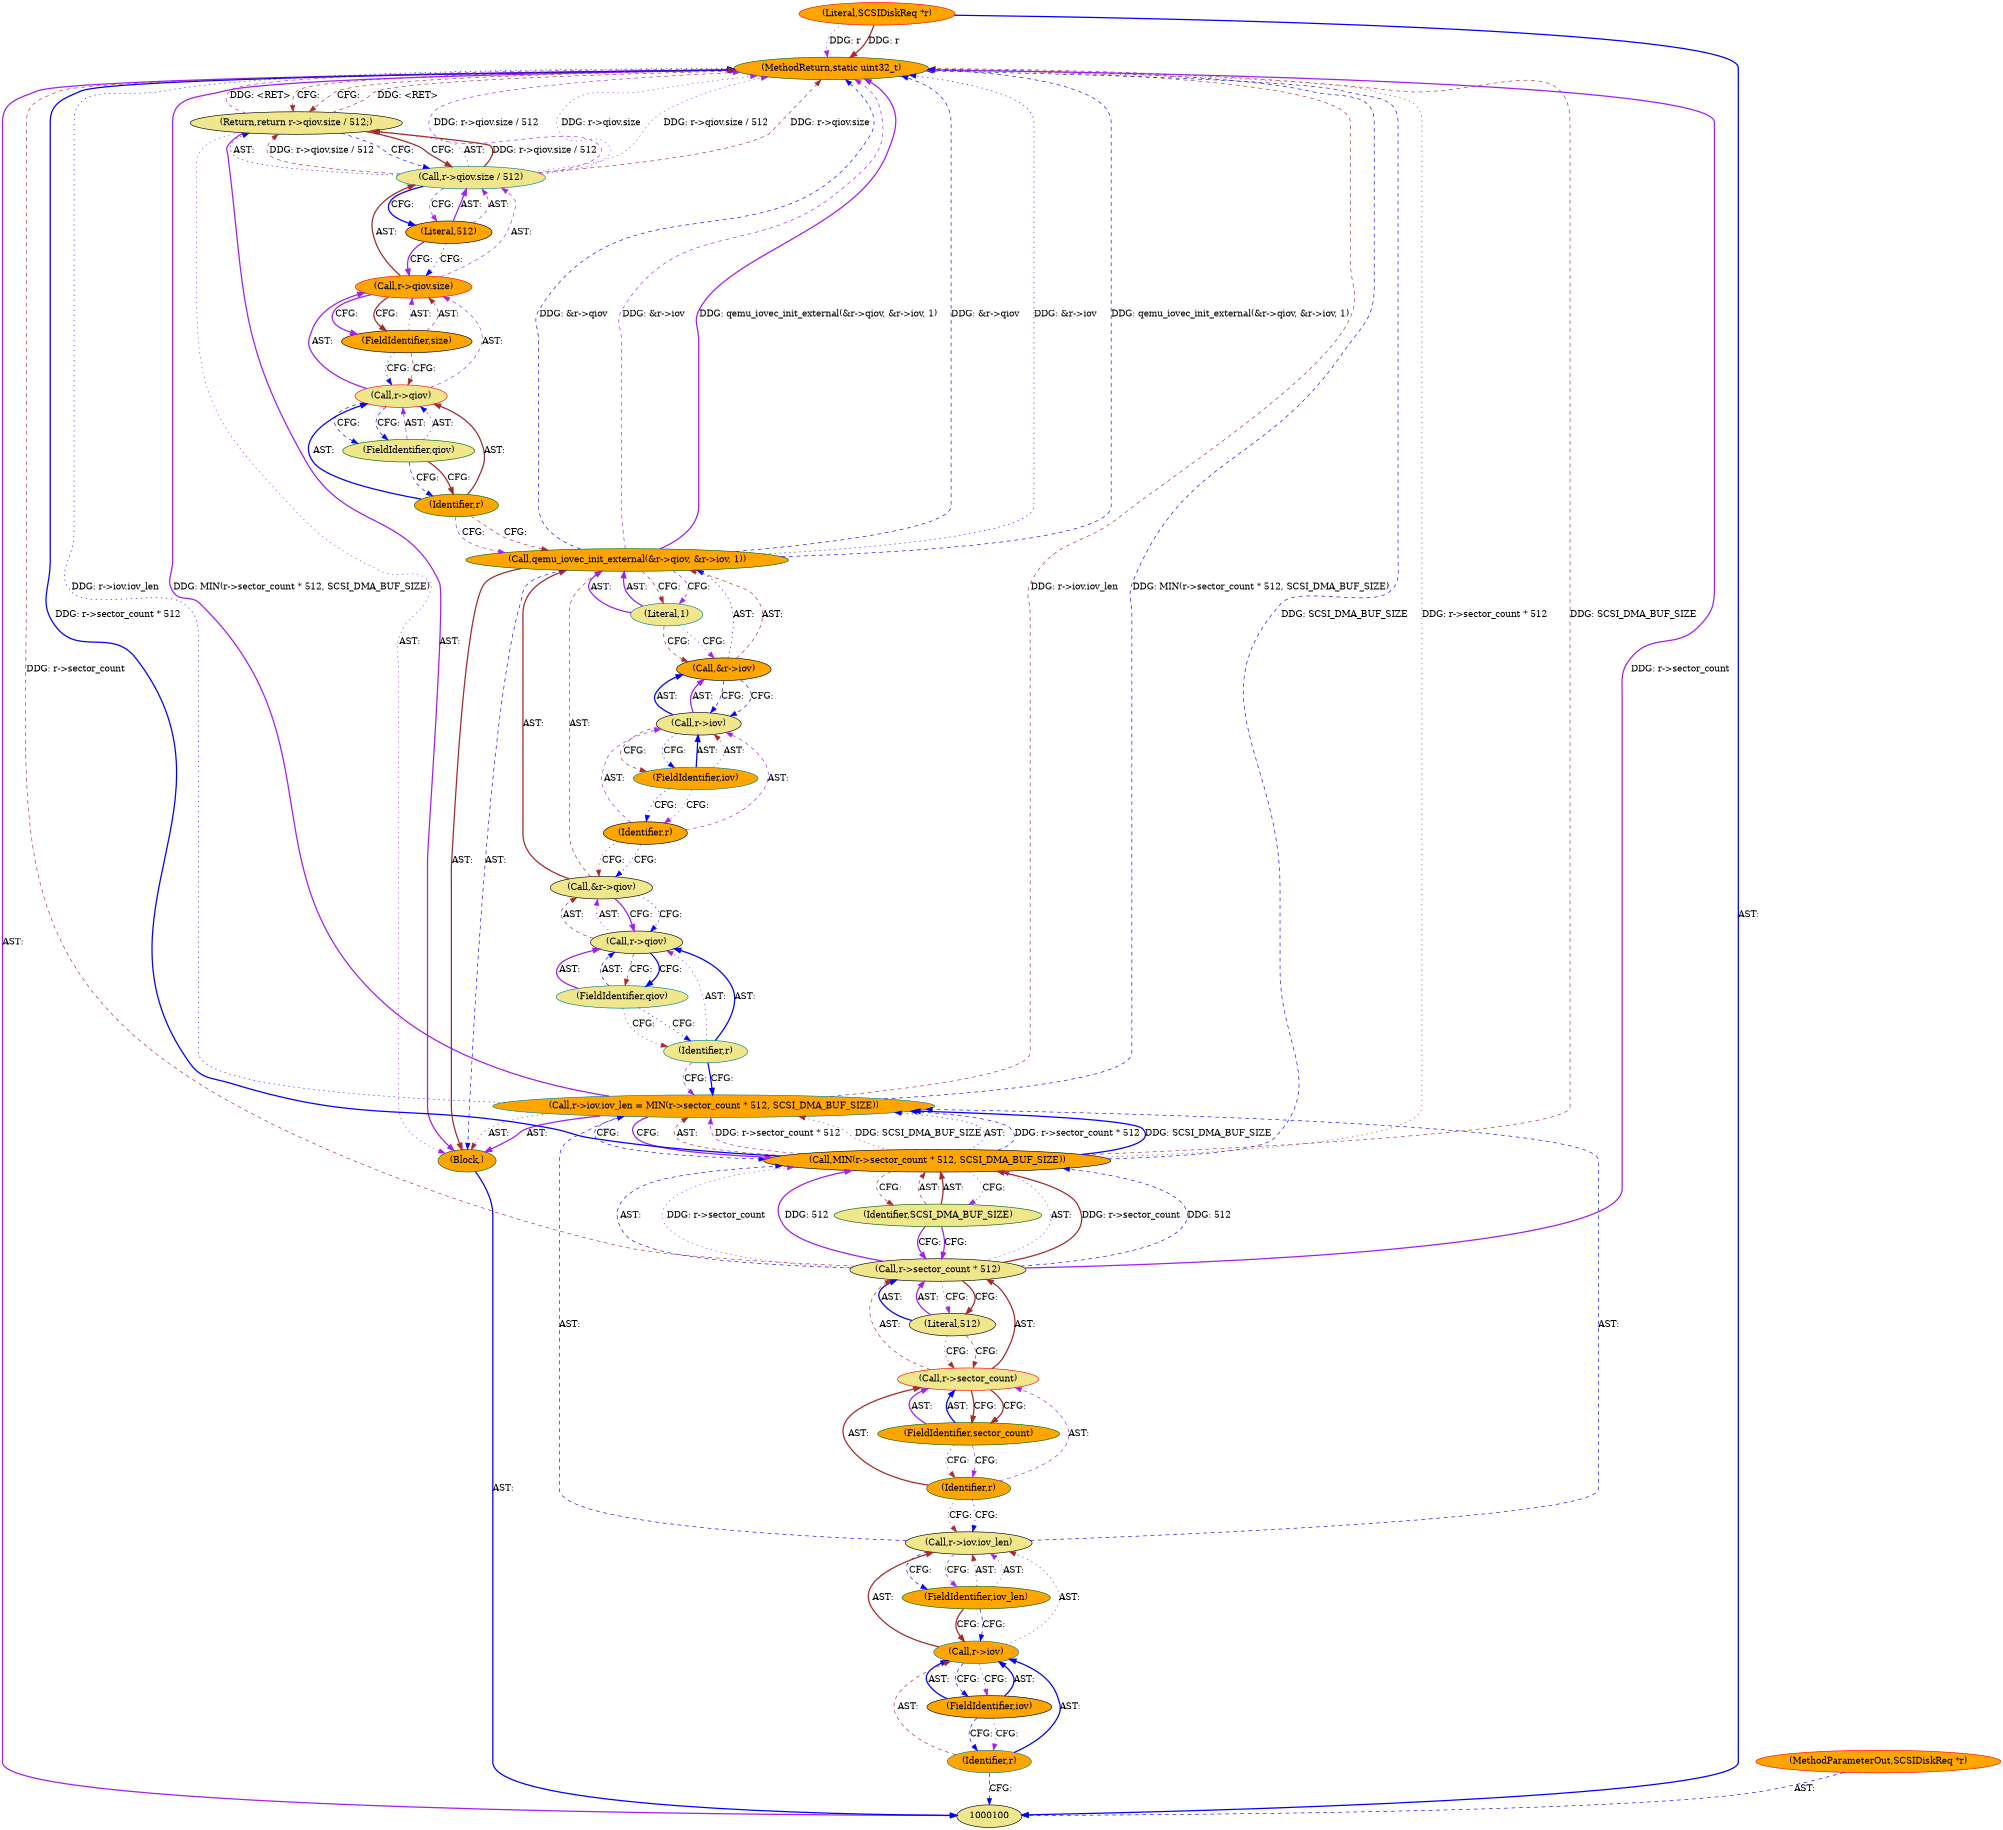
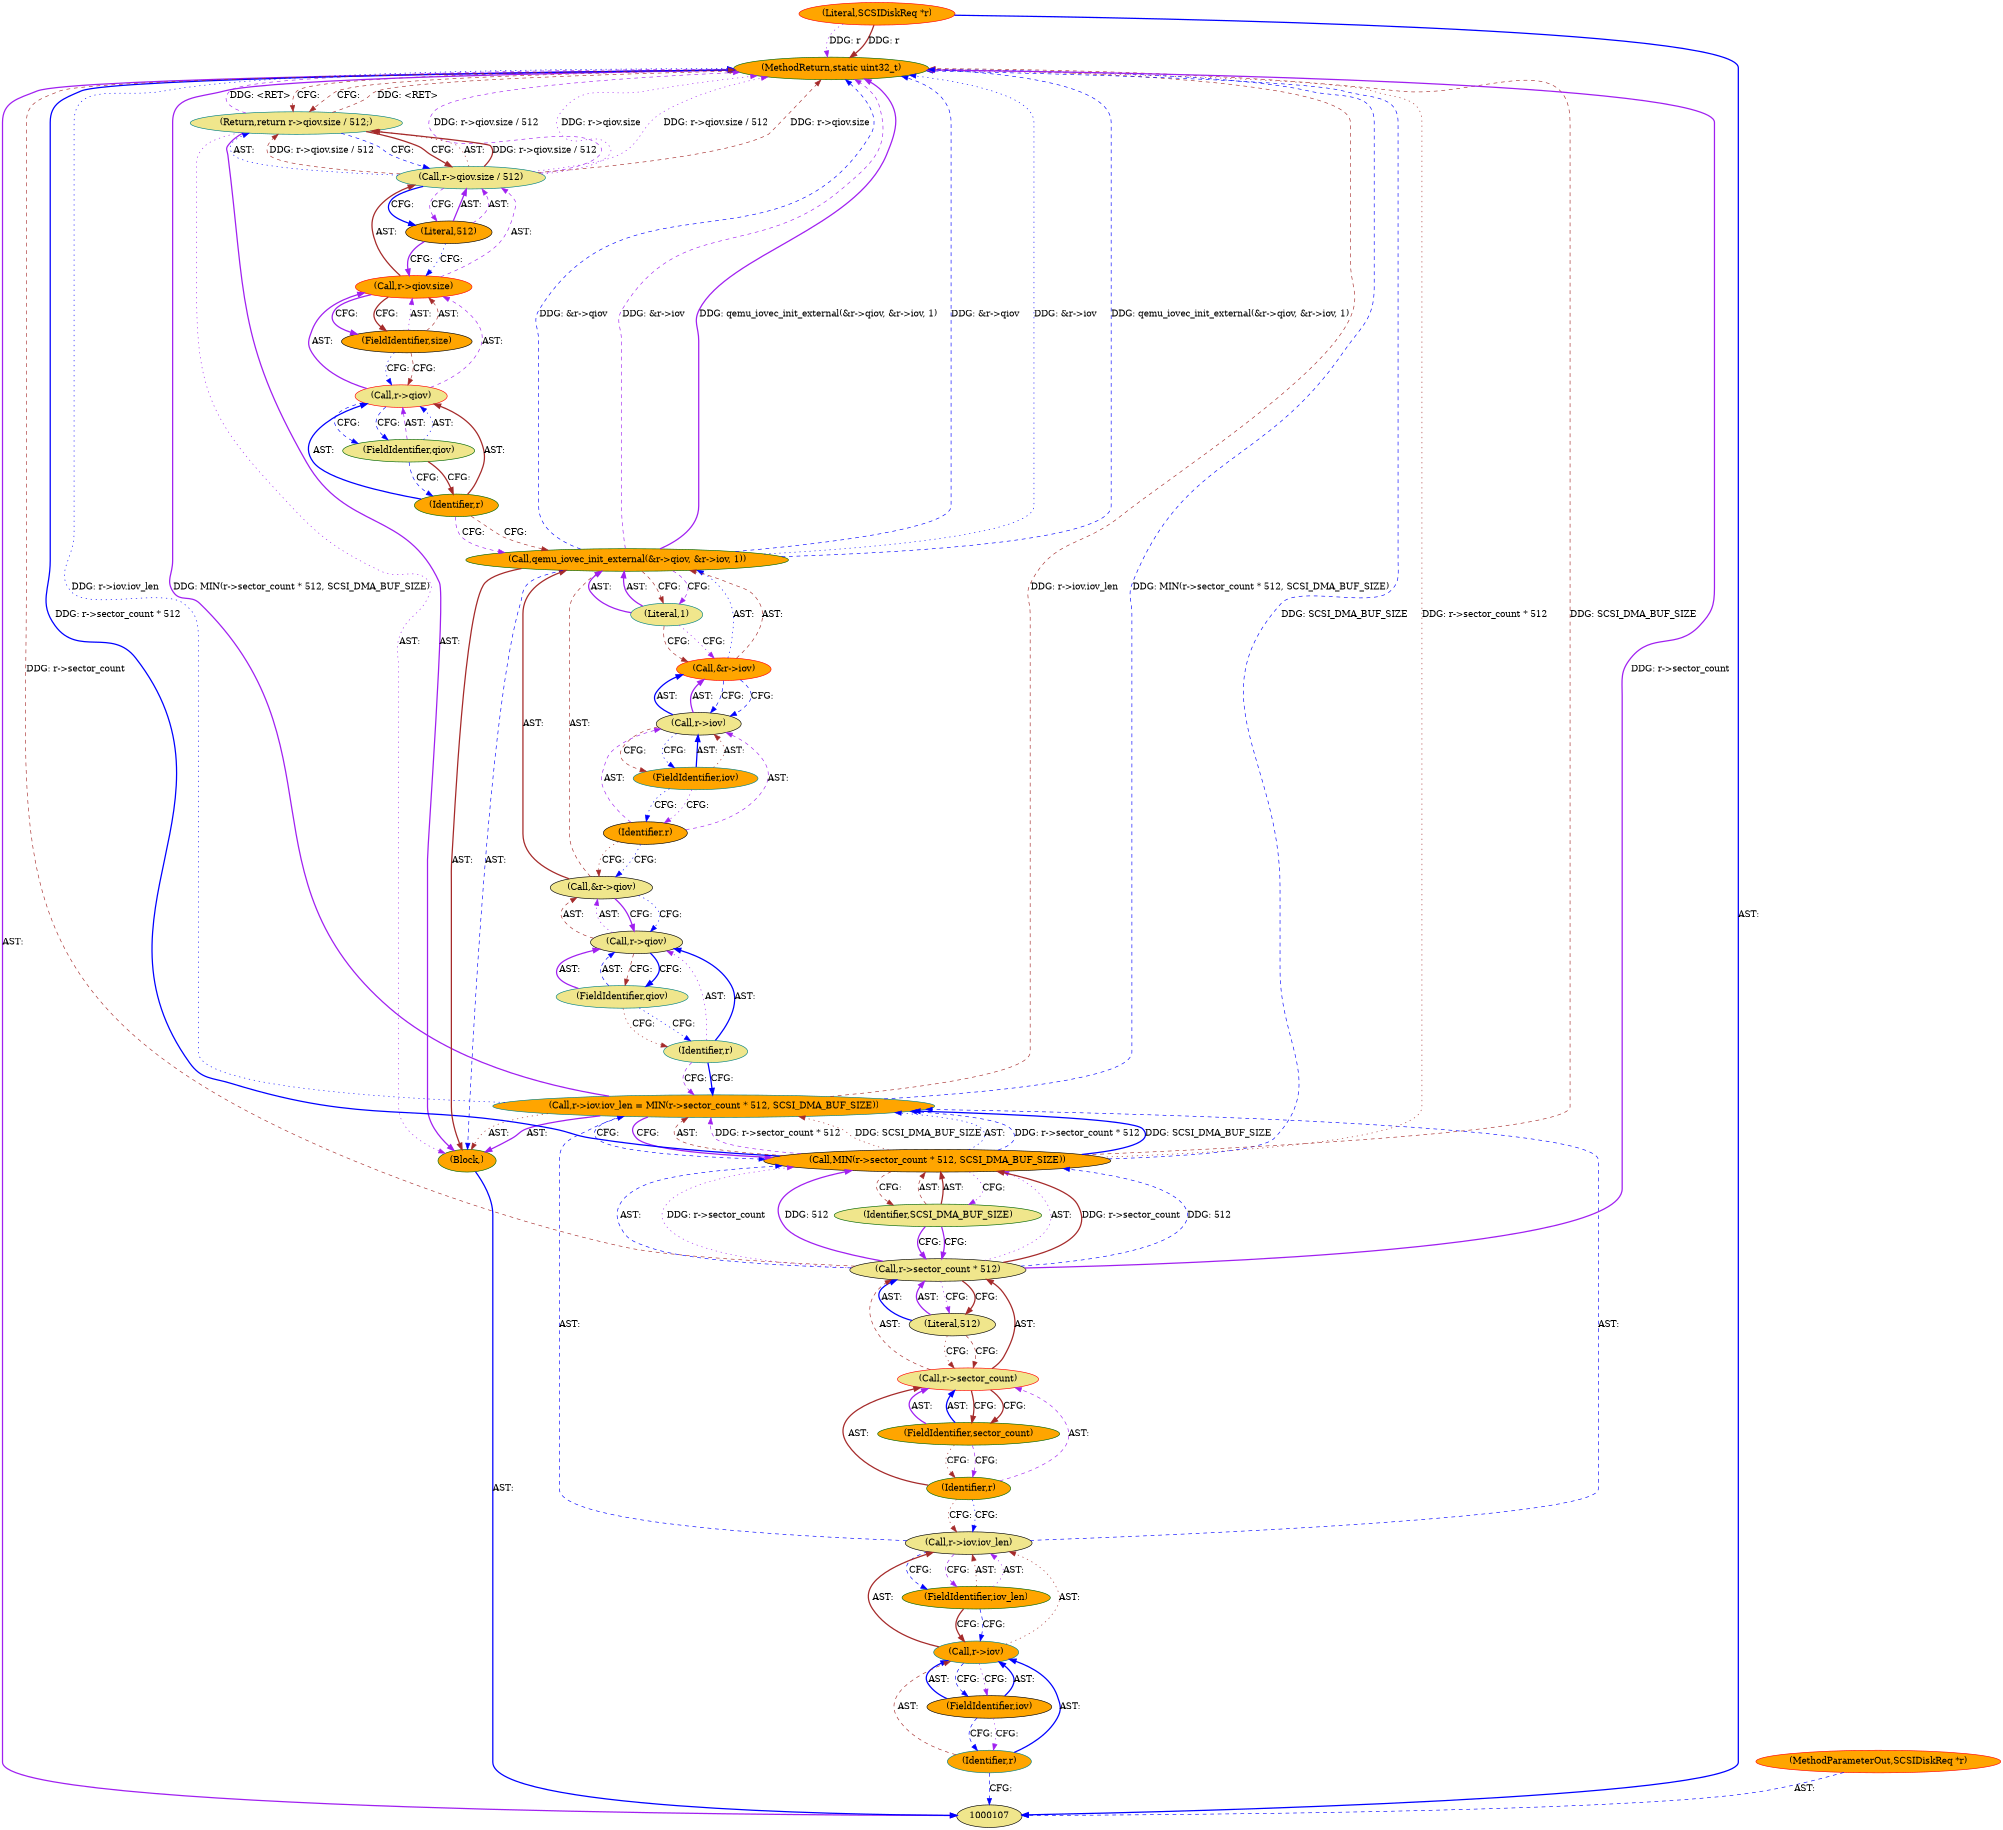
(296, 123) -> (296, 123)
(724, 669) -> (724, 669)
(989, 1816) -> (989, 1816)
